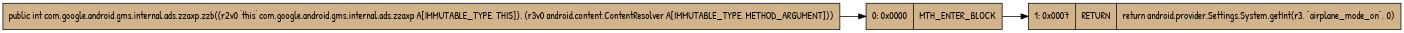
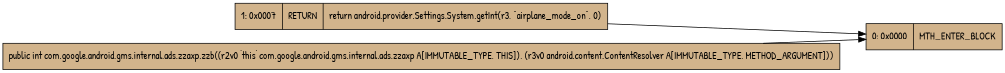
(1012, 16) -> (733, 29)
